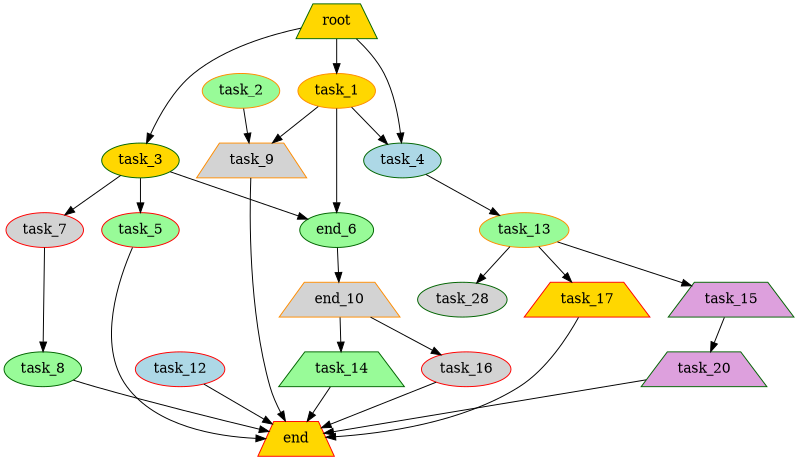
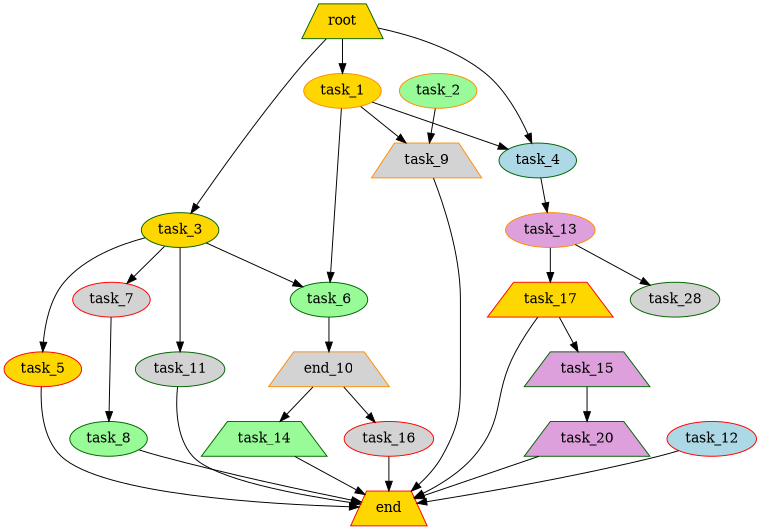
(140, 230) -> (43, 369)
(337, 230) -> (329, 300)
(524, 230) -> (550, 230)
(620, 262) -> (566, 330)
none -> (180, 369)
